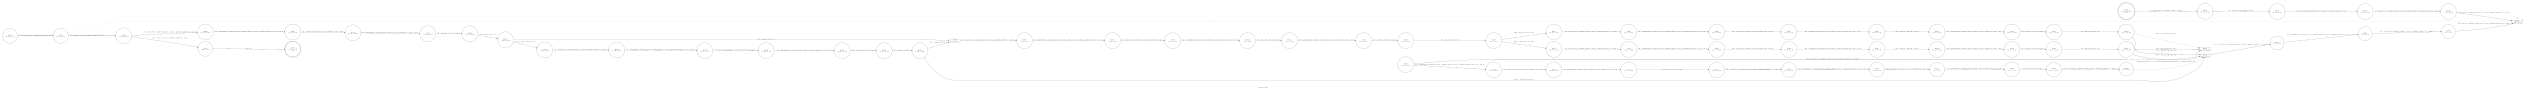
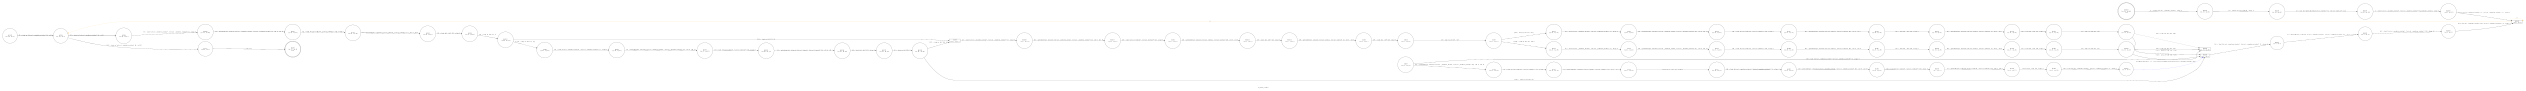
(164, 42) -> (132, 48)
